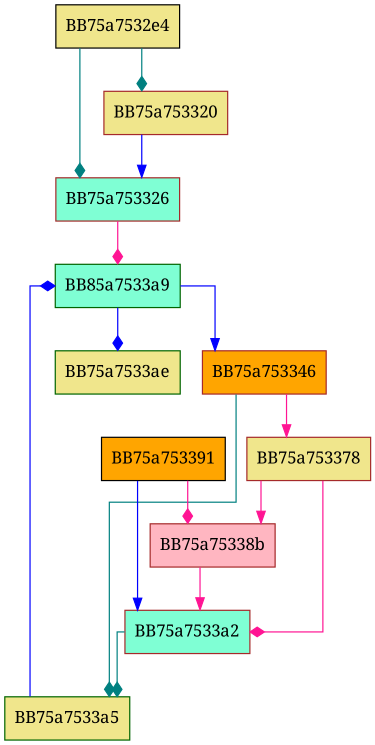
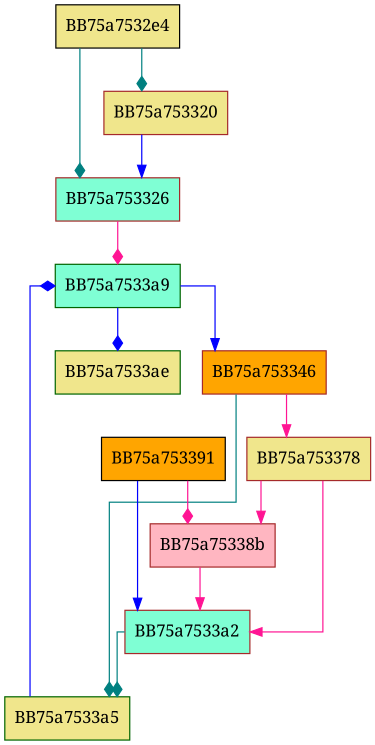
(118, 286) -> (118, 286)
(323, 586) -> (323, 587)
